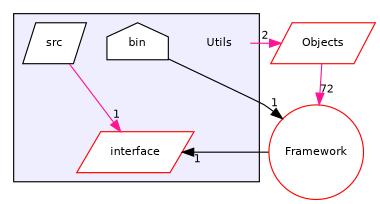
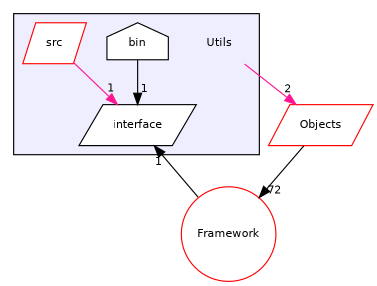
(55, 43) -> (55, 43)
(321, 79) -> (285, 167)
(221, 84) -> (138, 77)
(135, 152) -> (138, 125)
